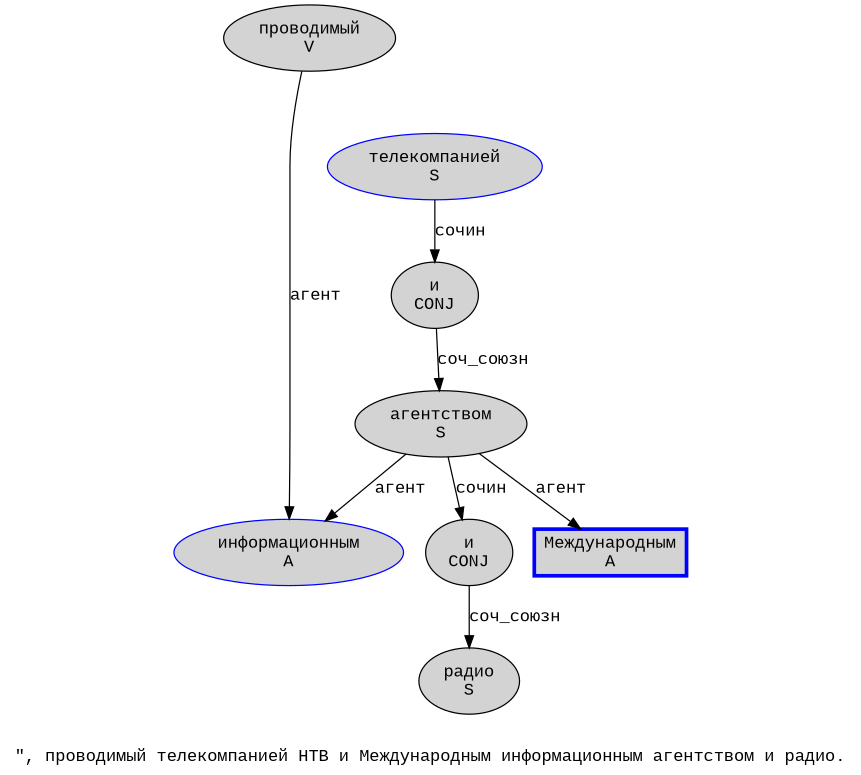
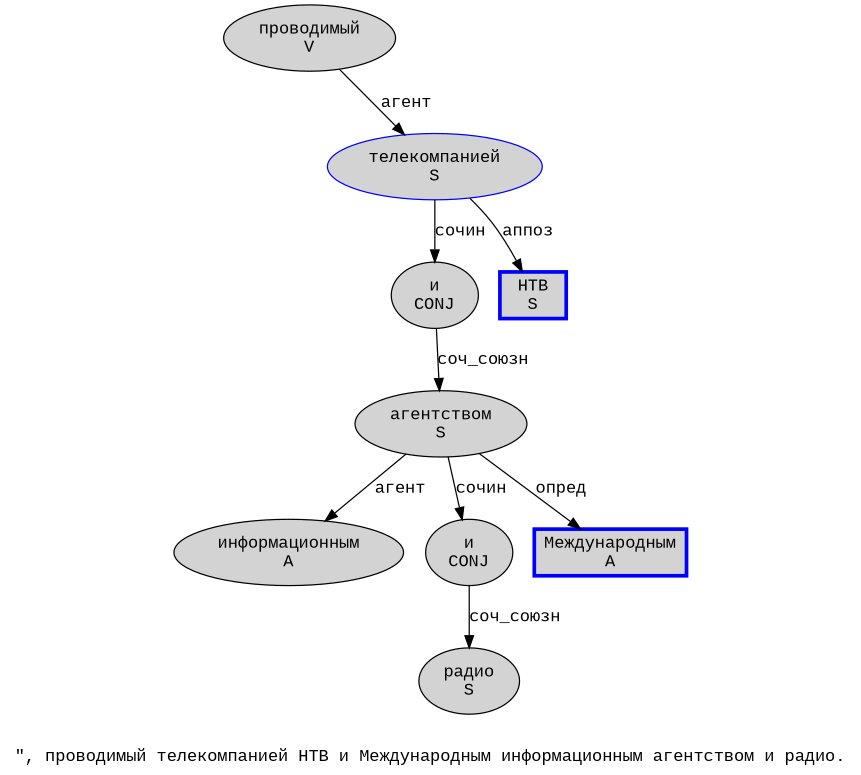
(290, 289) -> (368, 98)
none -> (533, 295)
(561, 488) -> (561, 488)
(289, 552) -> (289, 552)
